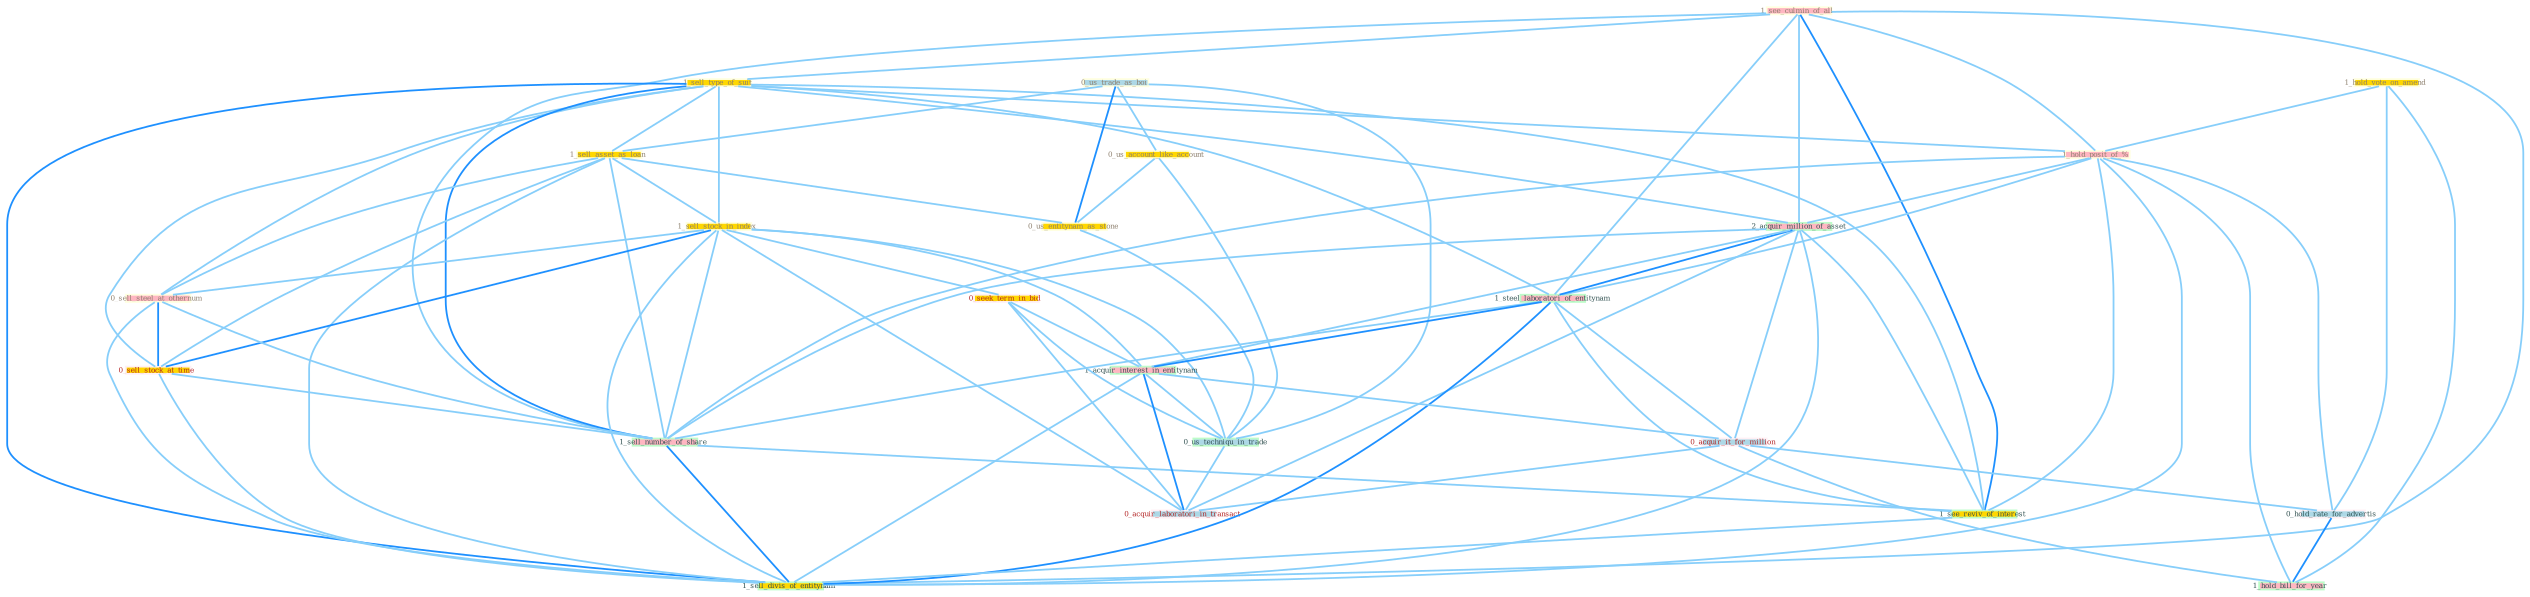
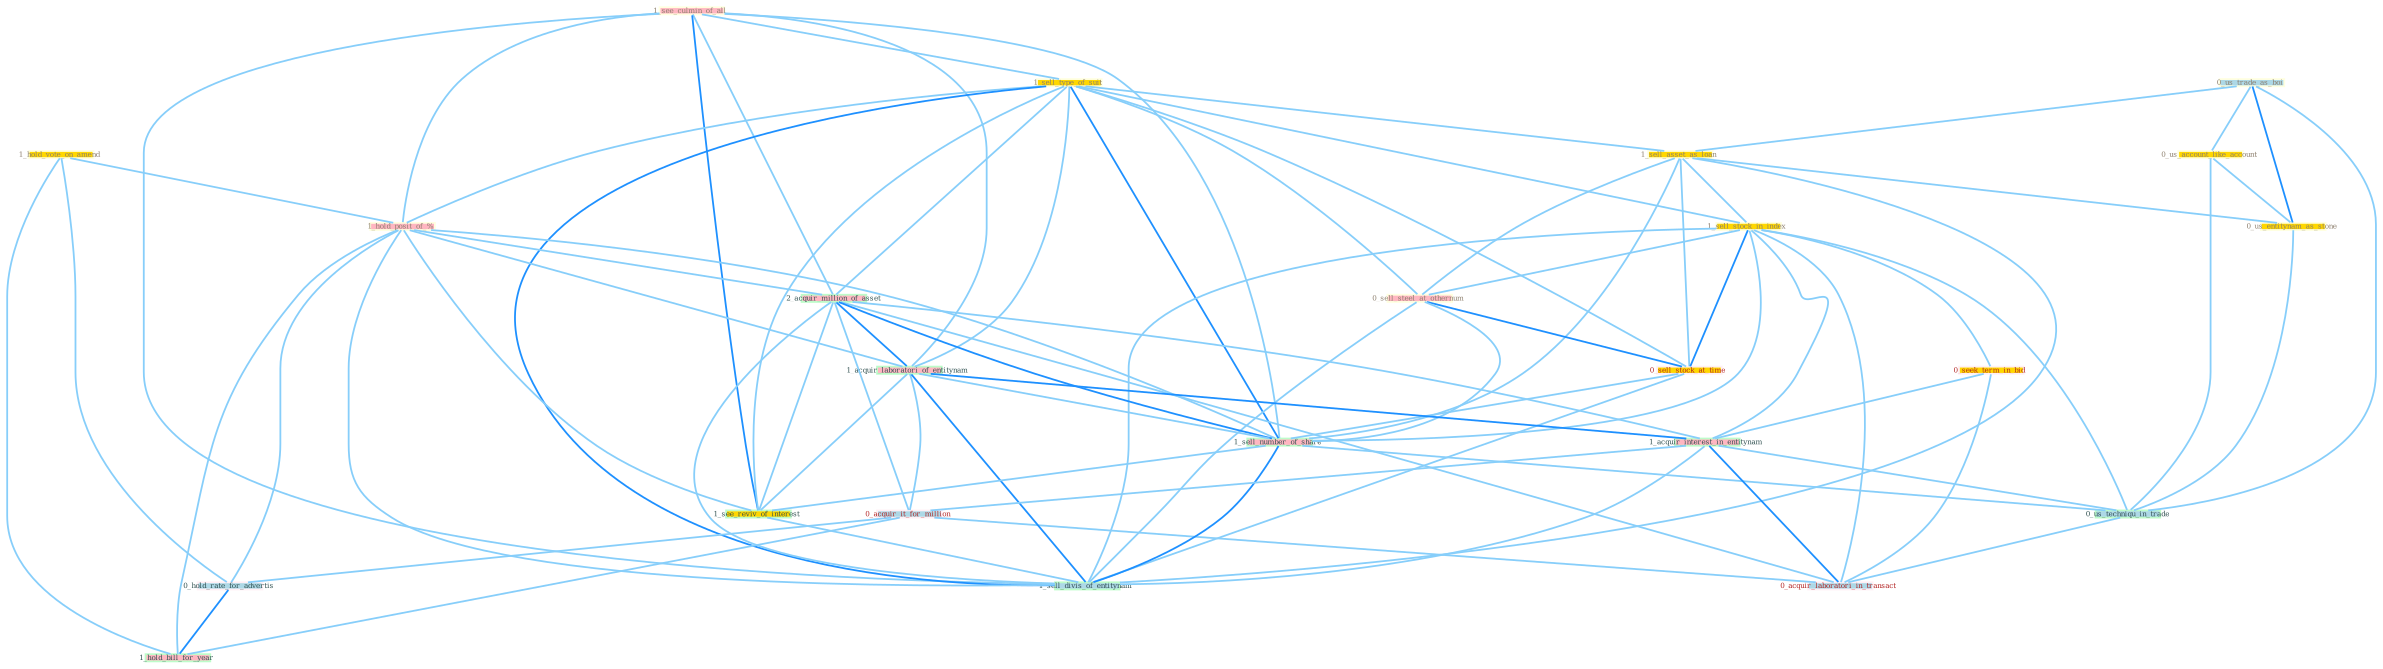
(1199, 261) -> (1020, 369)
(1553, 298) -> (909, 370)
(1102, 378) -> (1704, 478)
(791, 586) -> (1087, 586)
